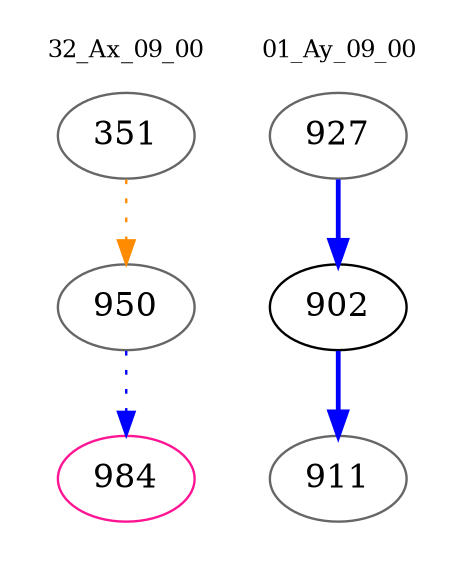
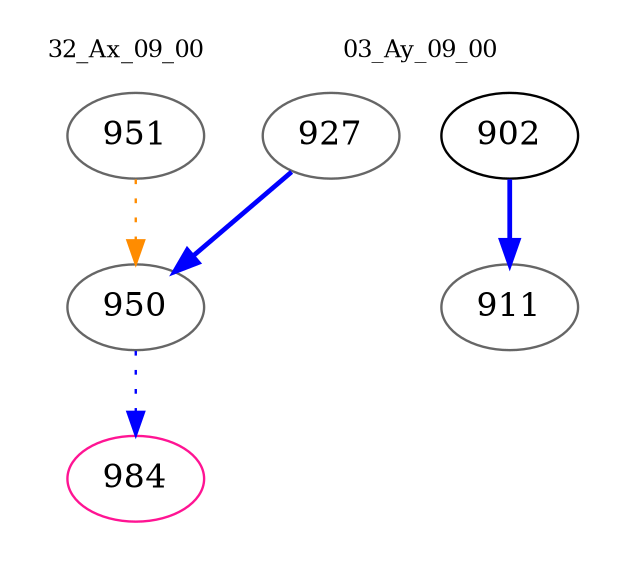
(339, 51) -> (420, 51)
(126, 136) -> (136, 136)
(338, 210) -> (260, 199)
